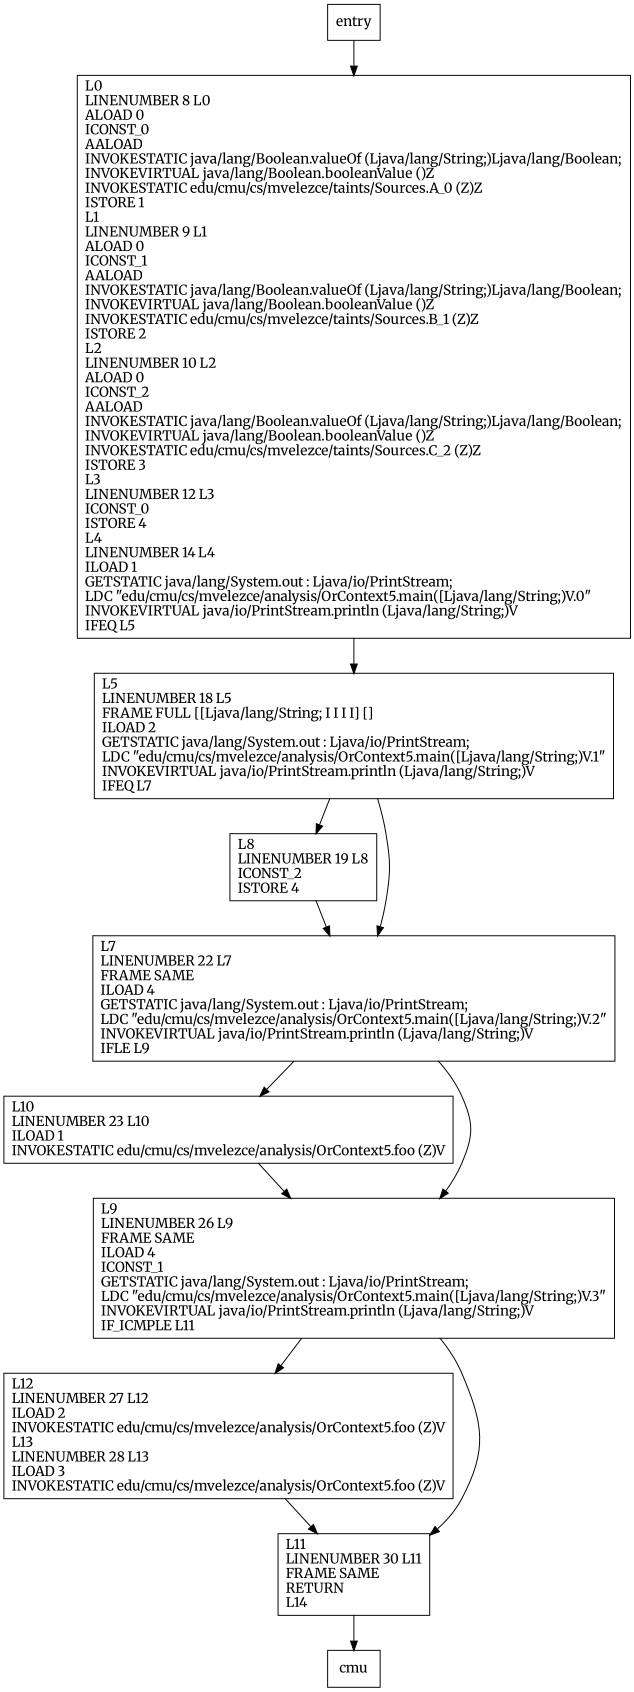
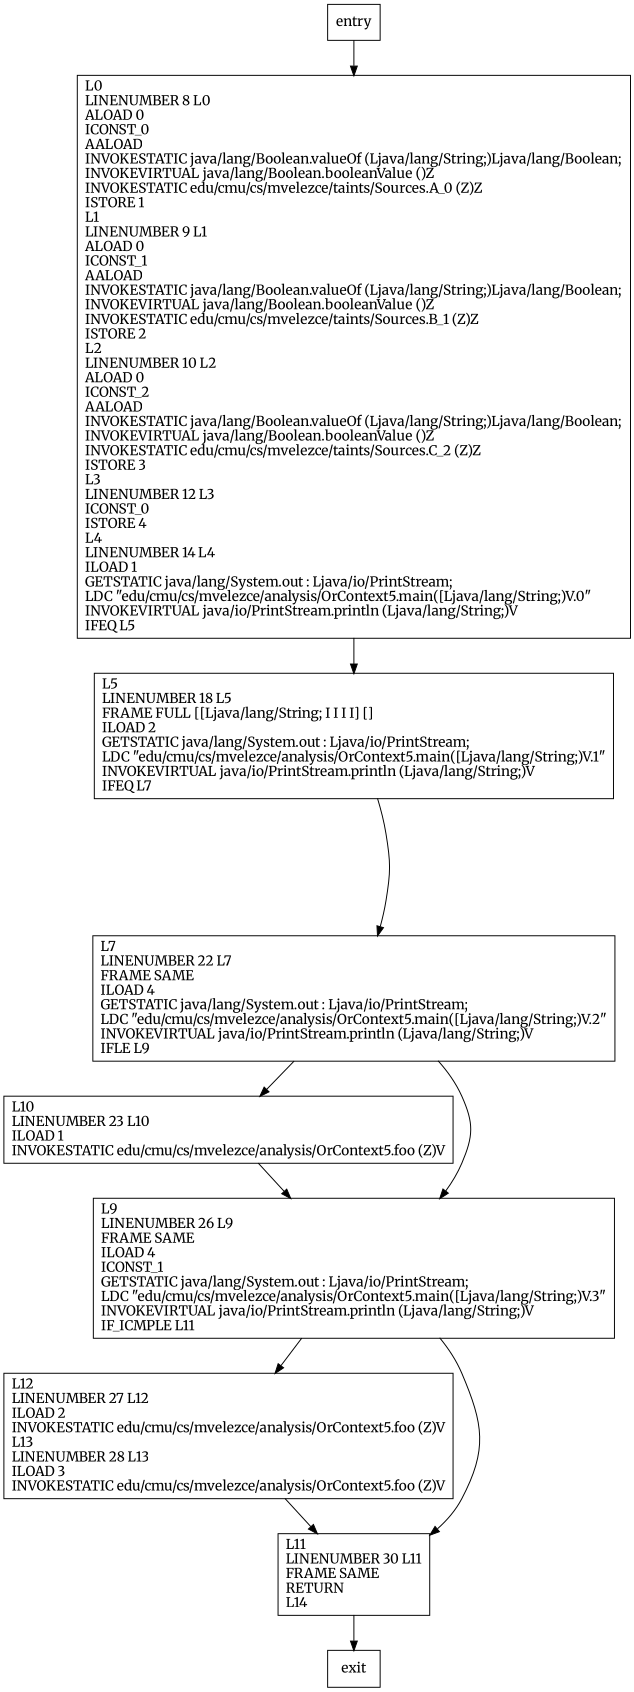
(303, 867) -> none
(354, 1669) -> (354, 1669)
